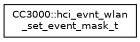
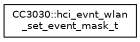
(70, 21) -> (70, 21)
